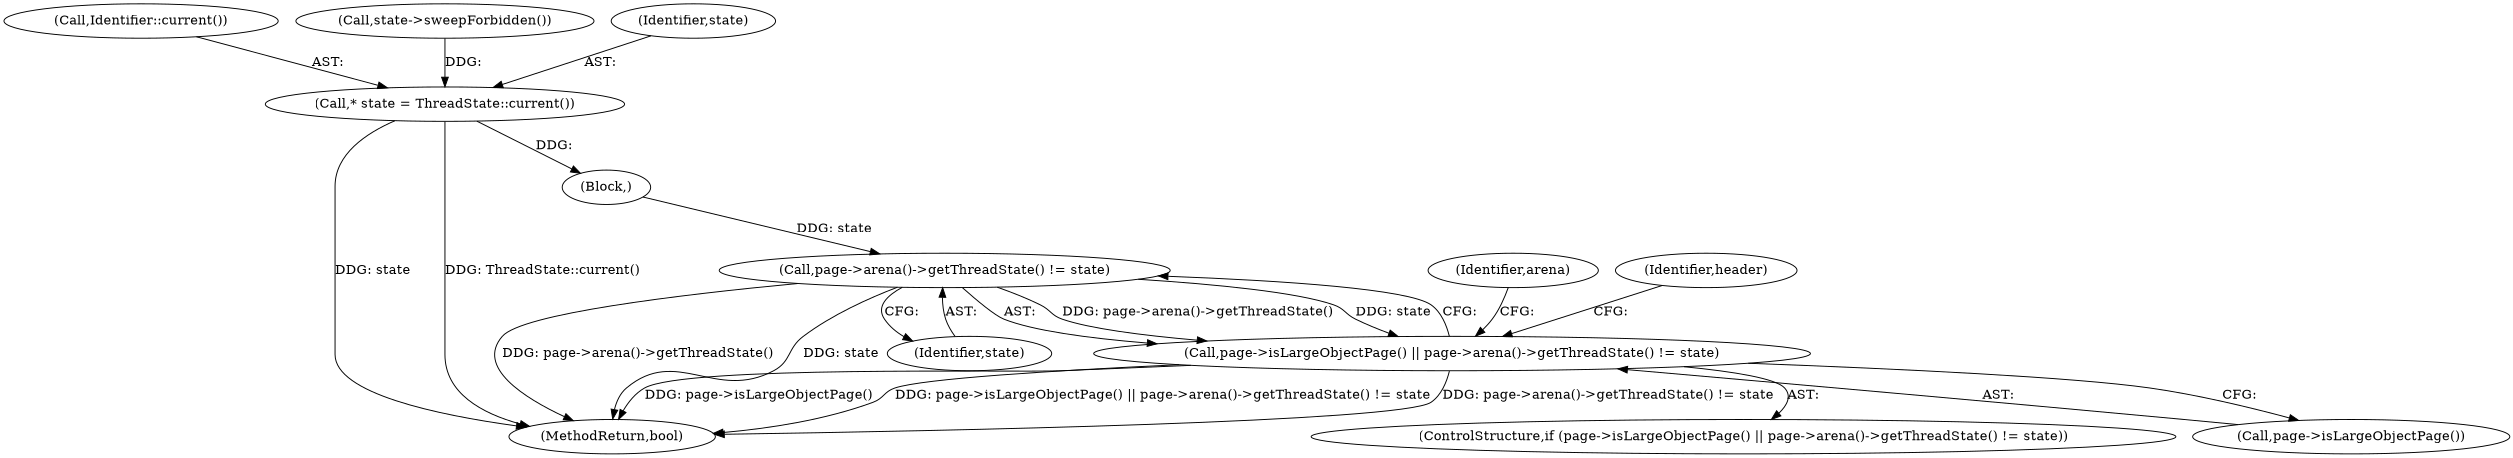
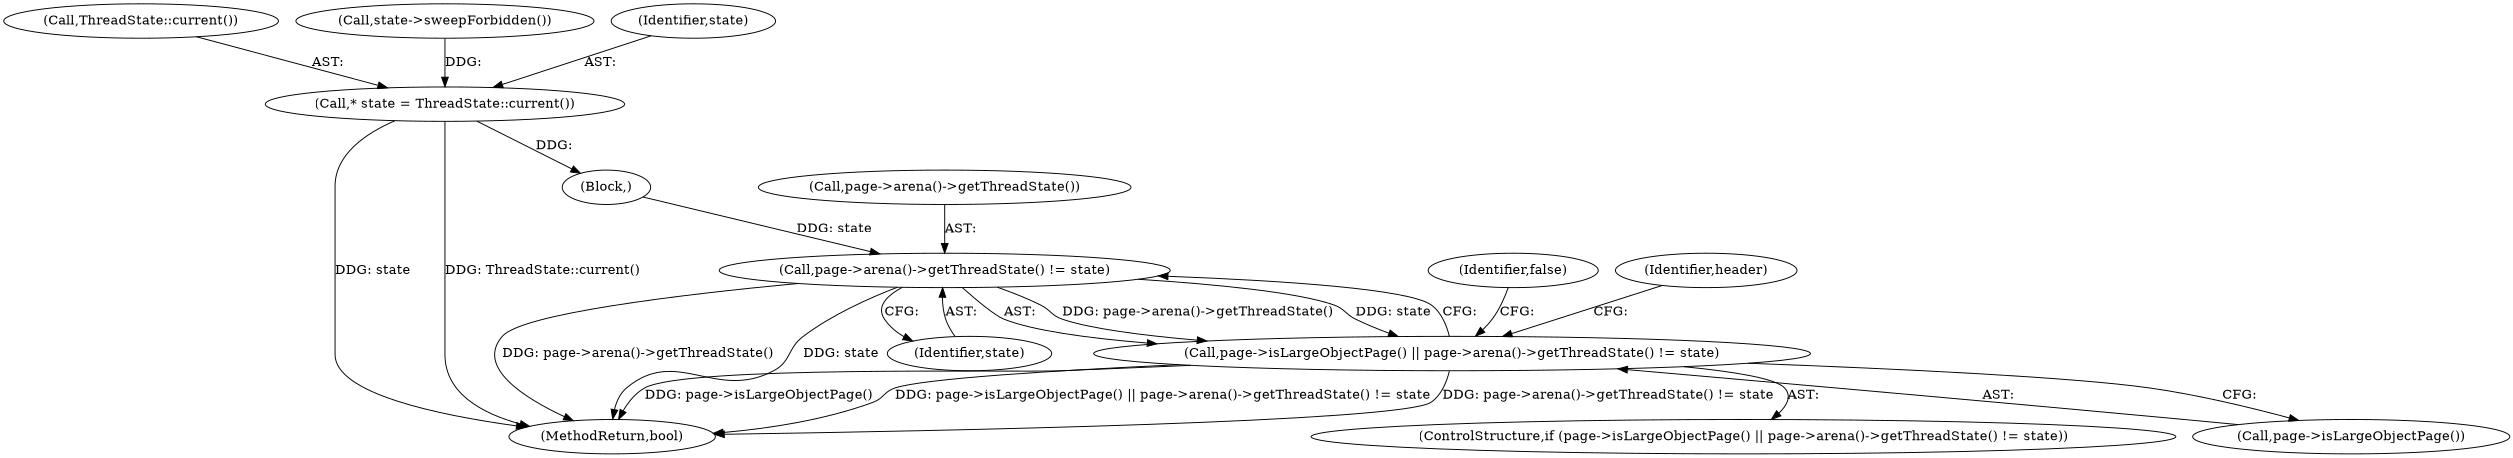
(141, 21) -> (141, 21)
none -> (945, 187)
(1513, 270) -> (1513, 270)
